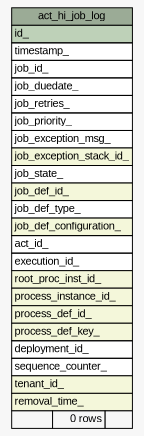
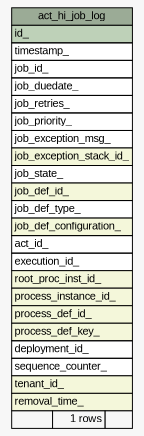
(86, 419) -> (86, 419)
